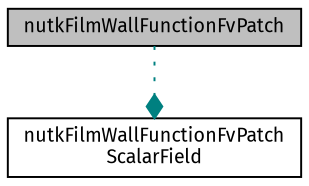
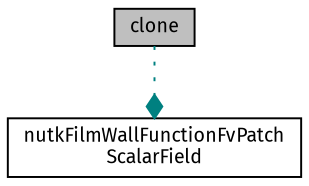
(154, 27) -> (154, 27)
